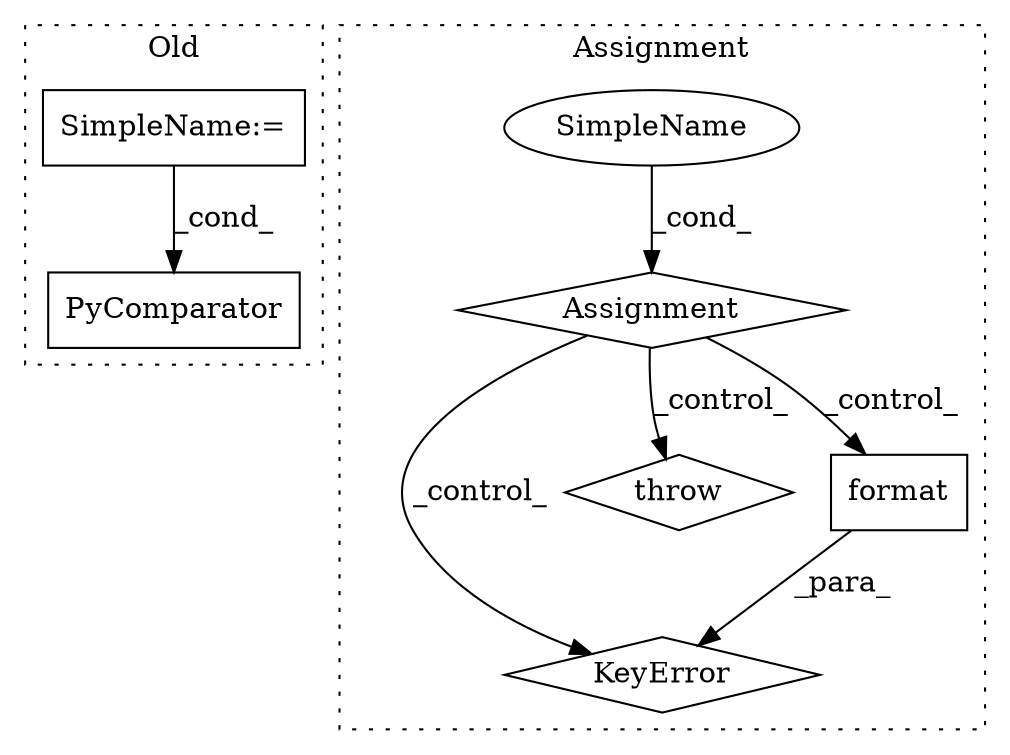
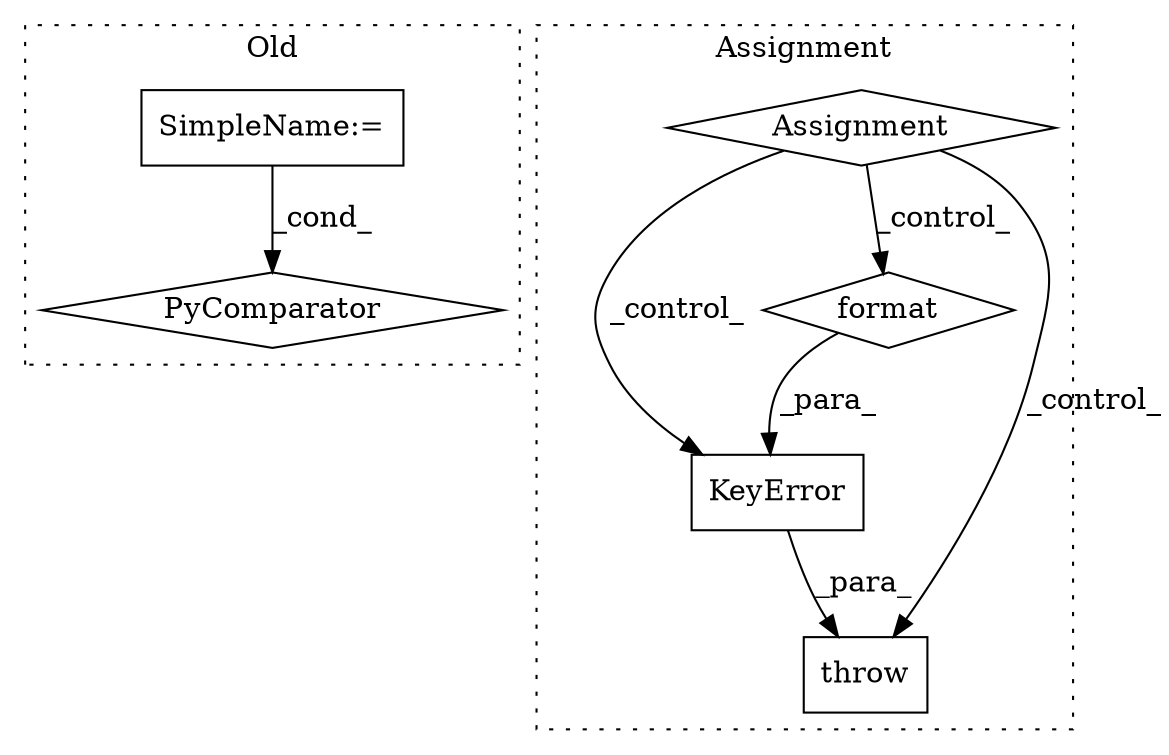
(652, 128) -> none
(174, 310) -> (272, 310)
(679, 493) -> (866, 675)
(899, 493) -> (889, 310)
none -> (805, 576)
(662, 675) -> (778, 493)
